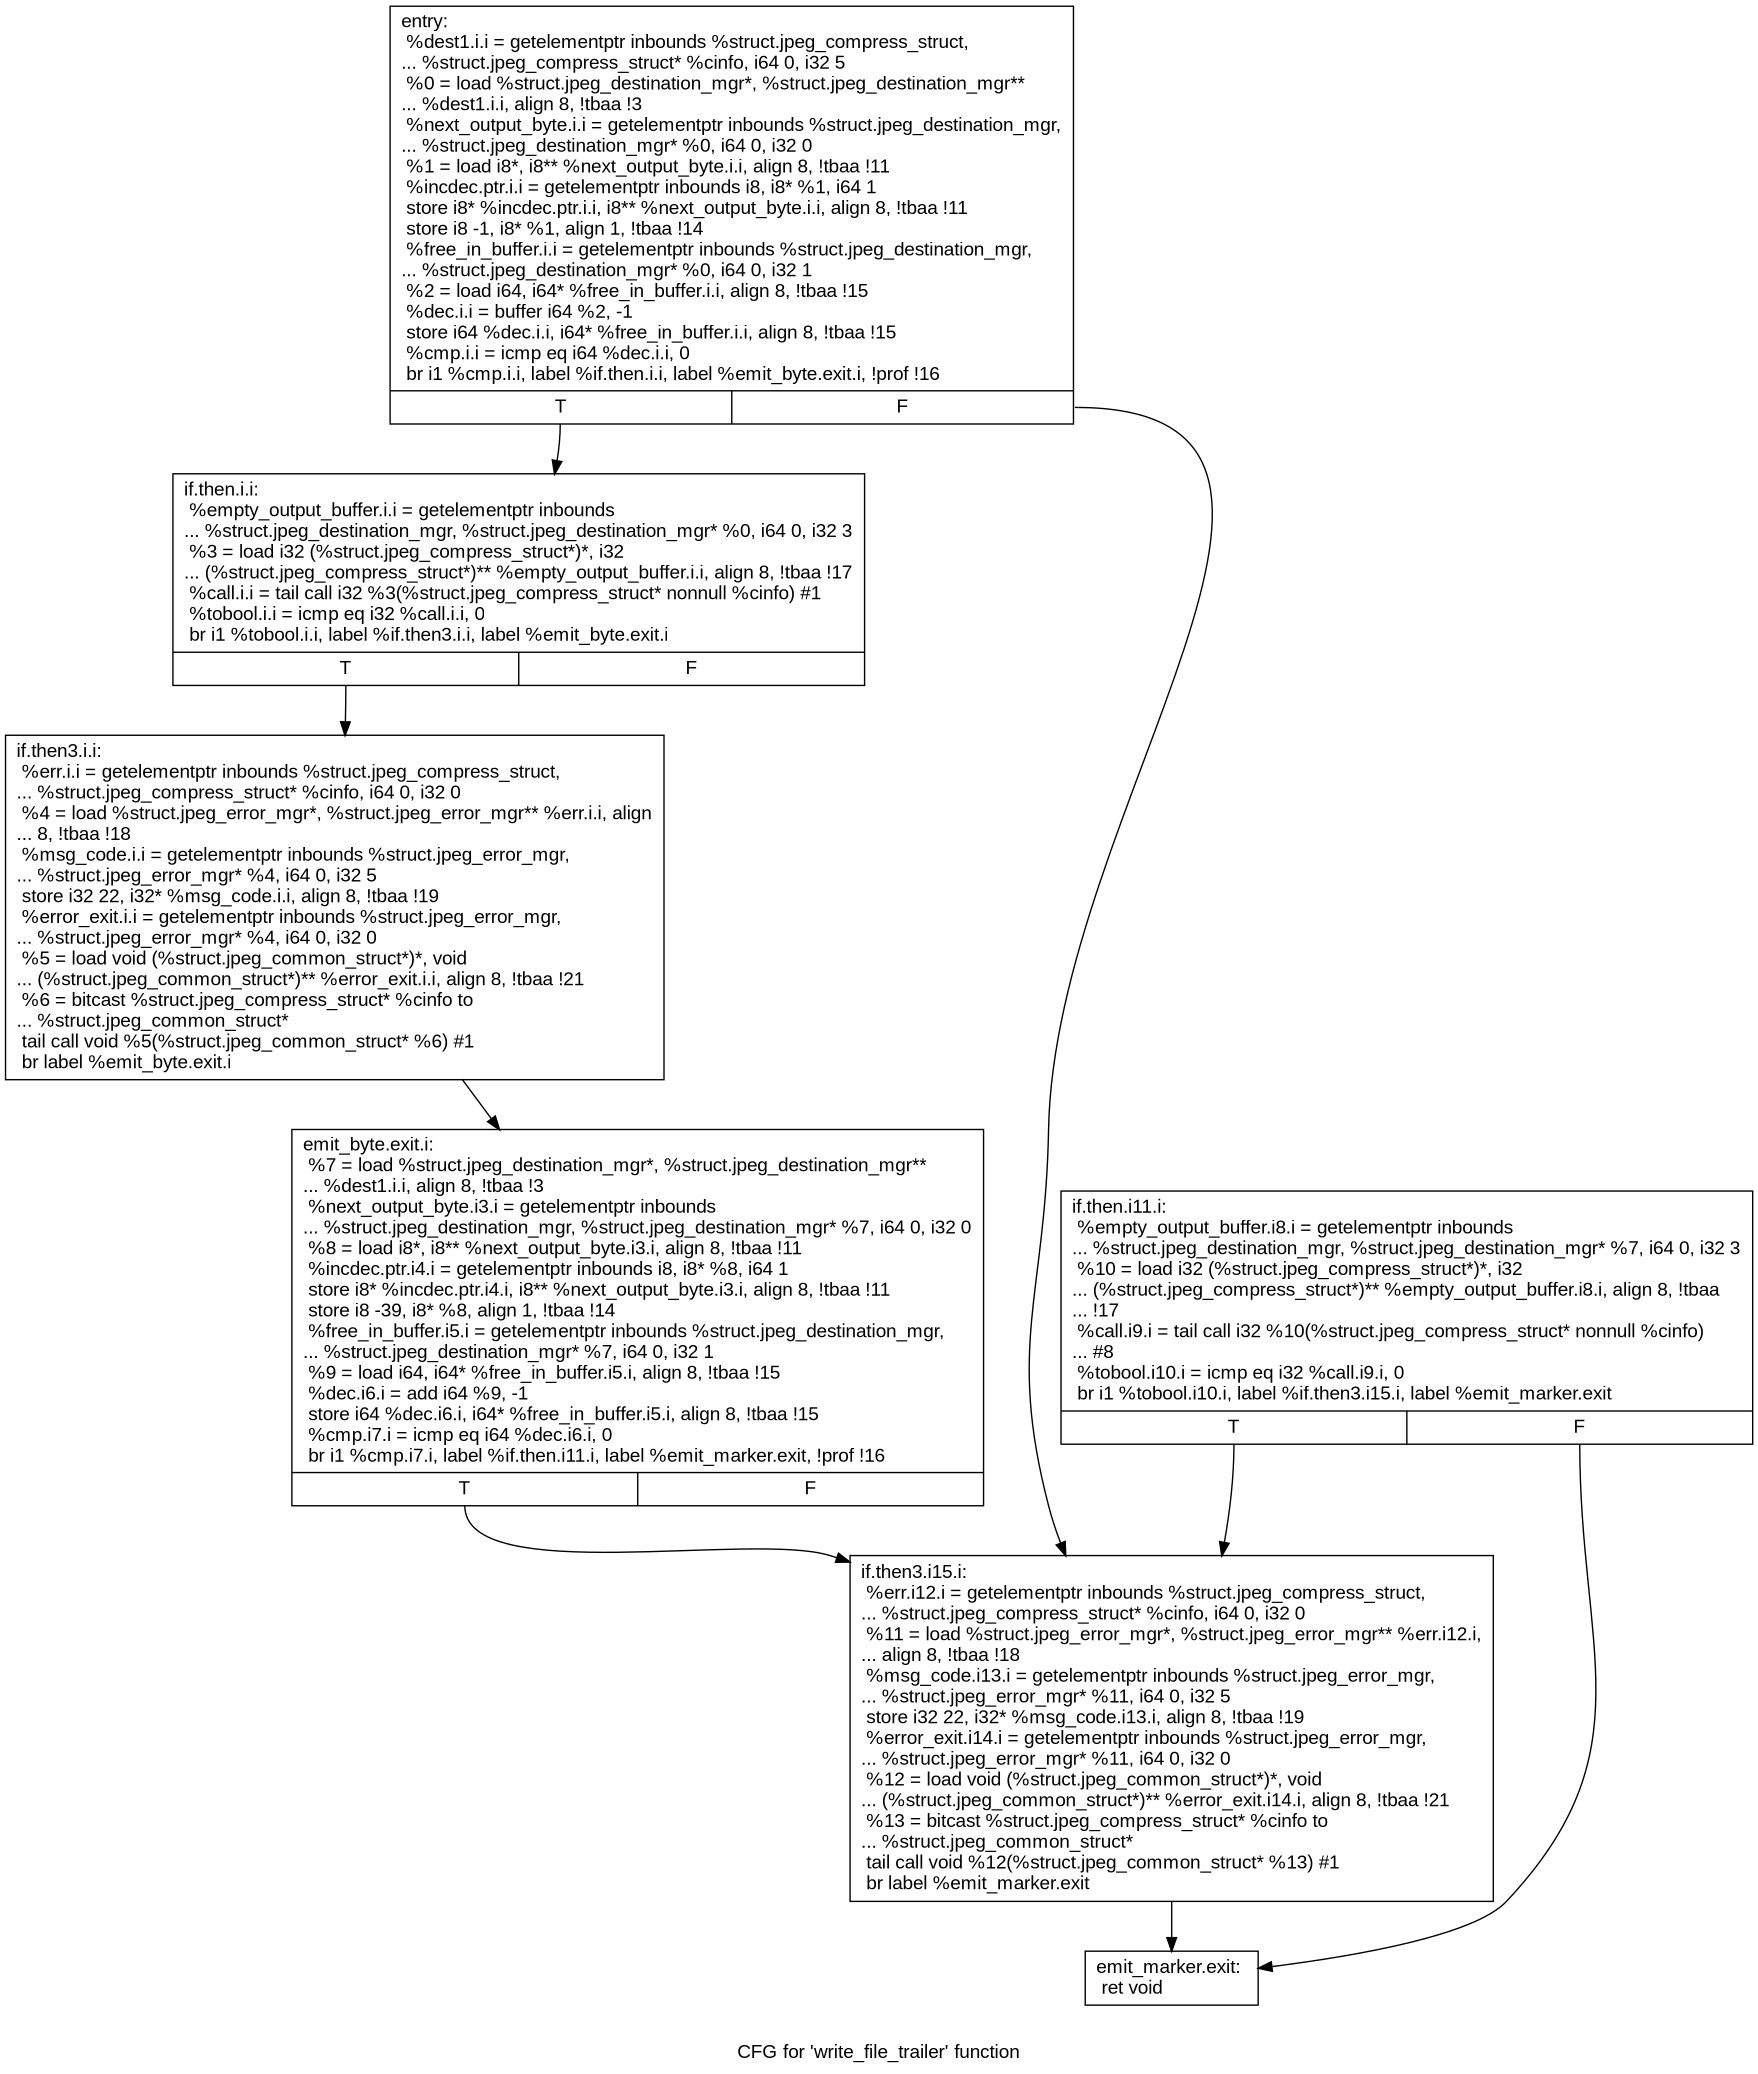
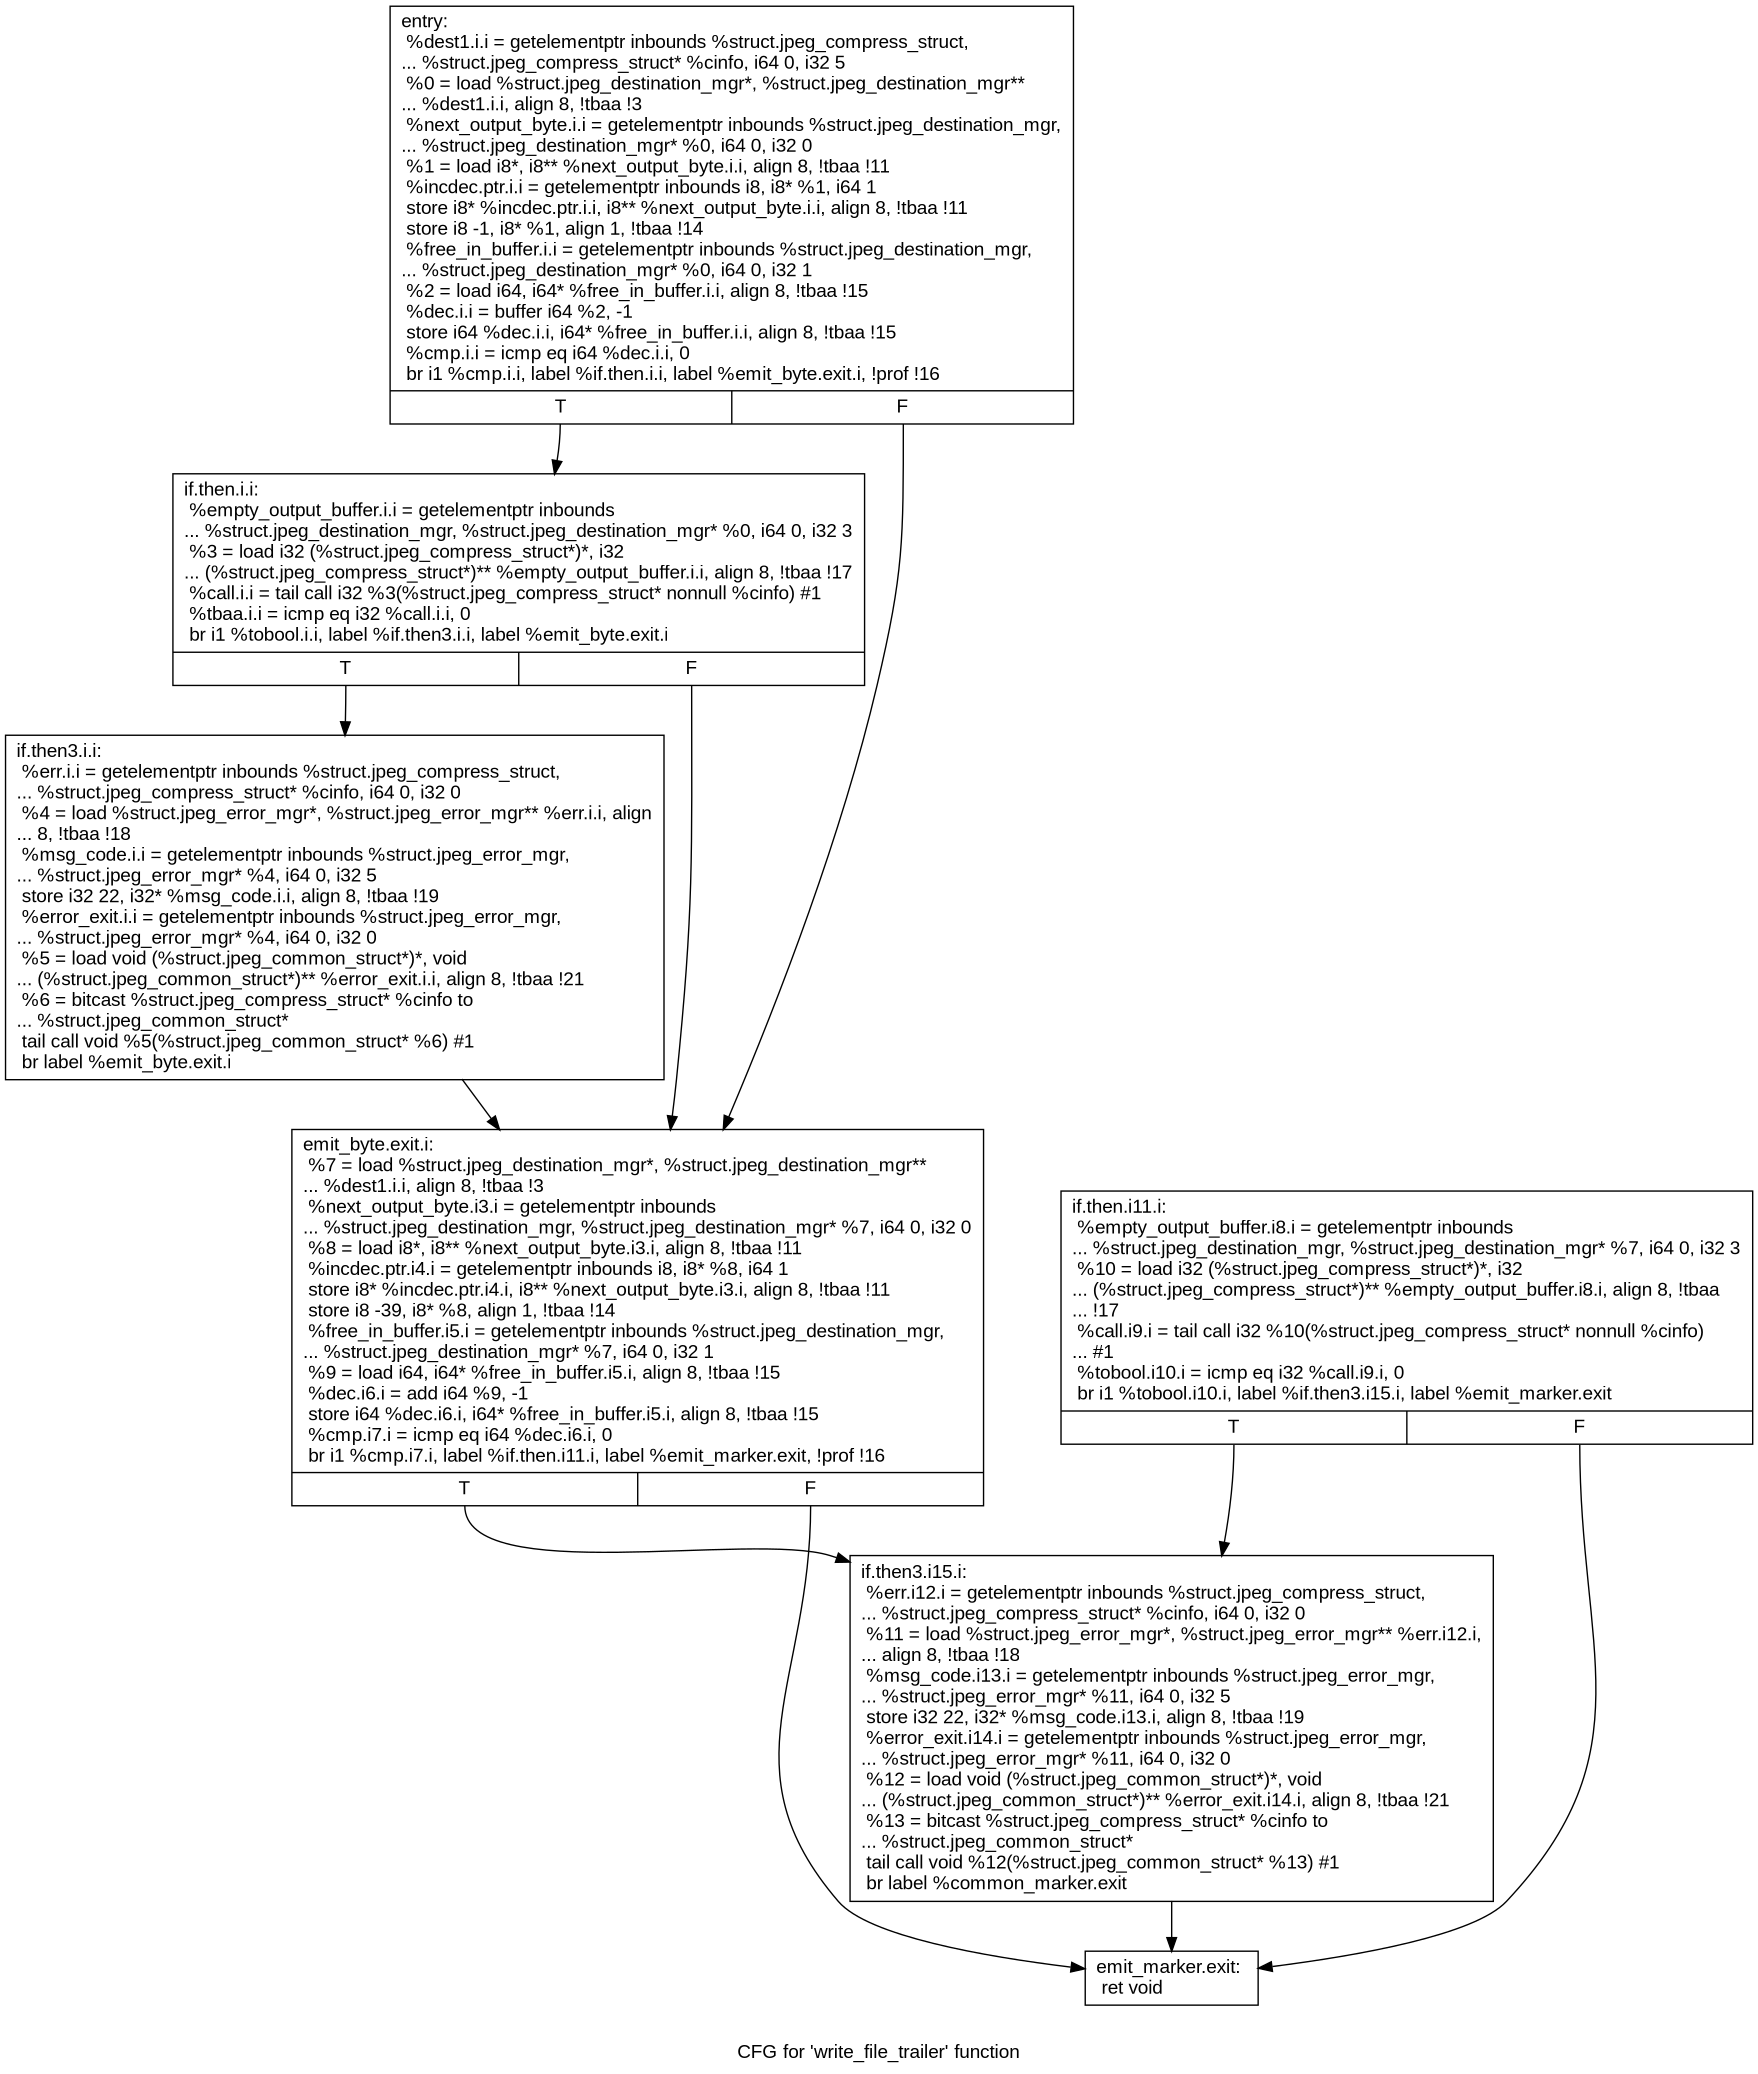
(335, 614) -> (328, 614)
none -> (690, 901)
(1088, 925) -> (852, 779)
(1094, 1352) -> (1094, 1352)
none -> (795, 1830)
(976, 1883) -> (995, 1883)
